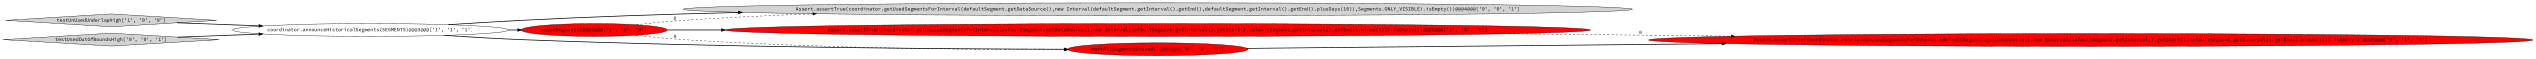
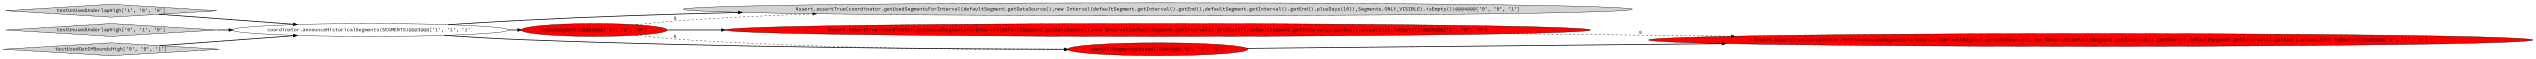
none -> (111, 30)
